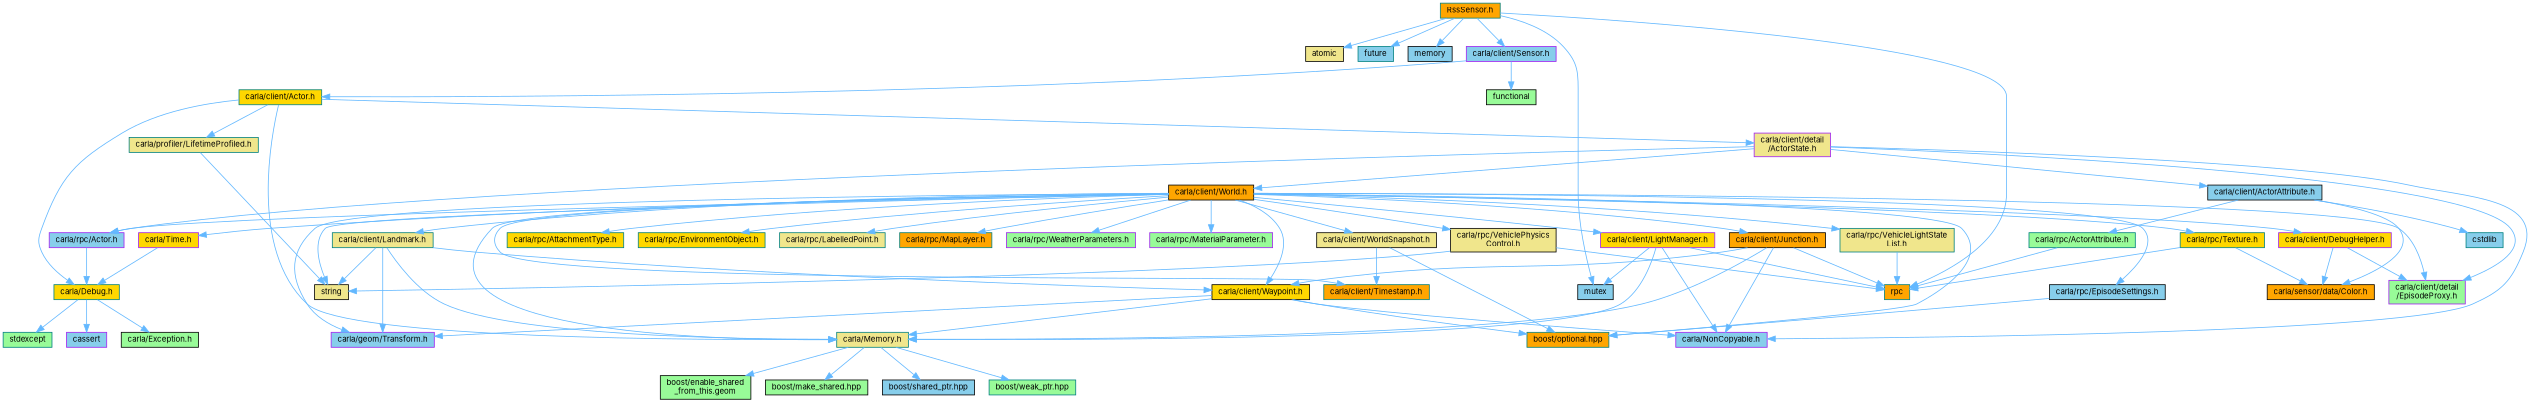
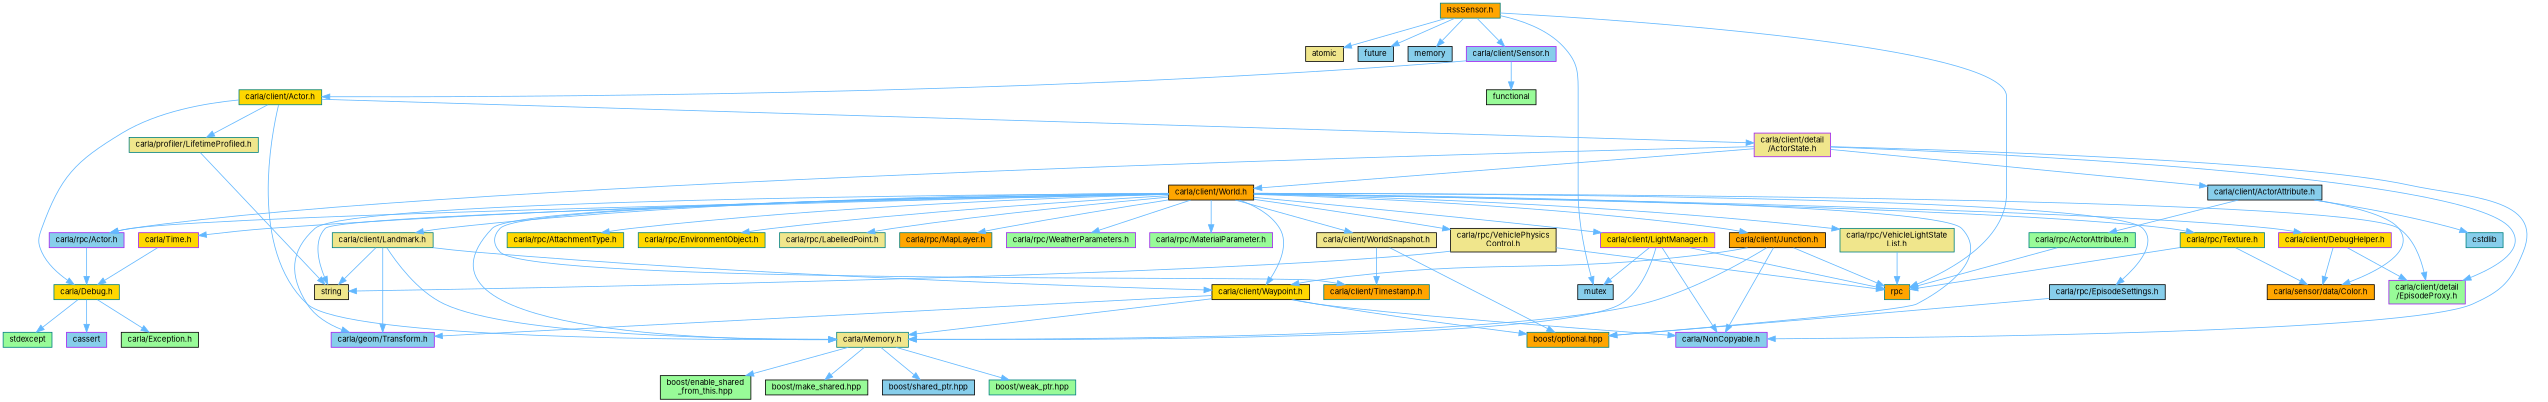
(1376, 54) -> (1376, 54)
(706, 387) -> (706, 387)
